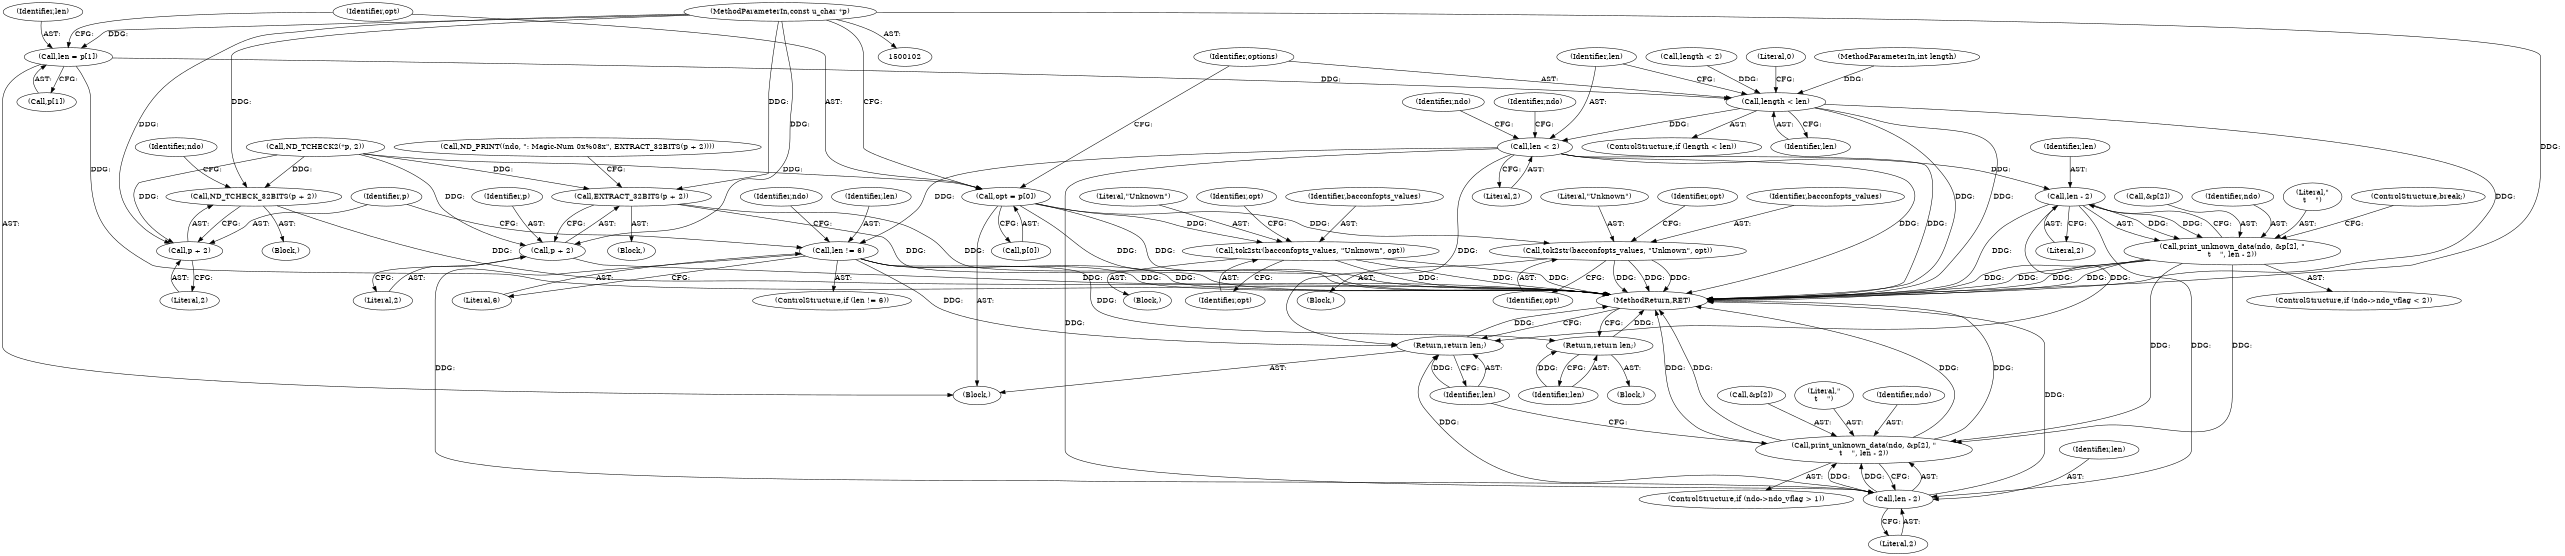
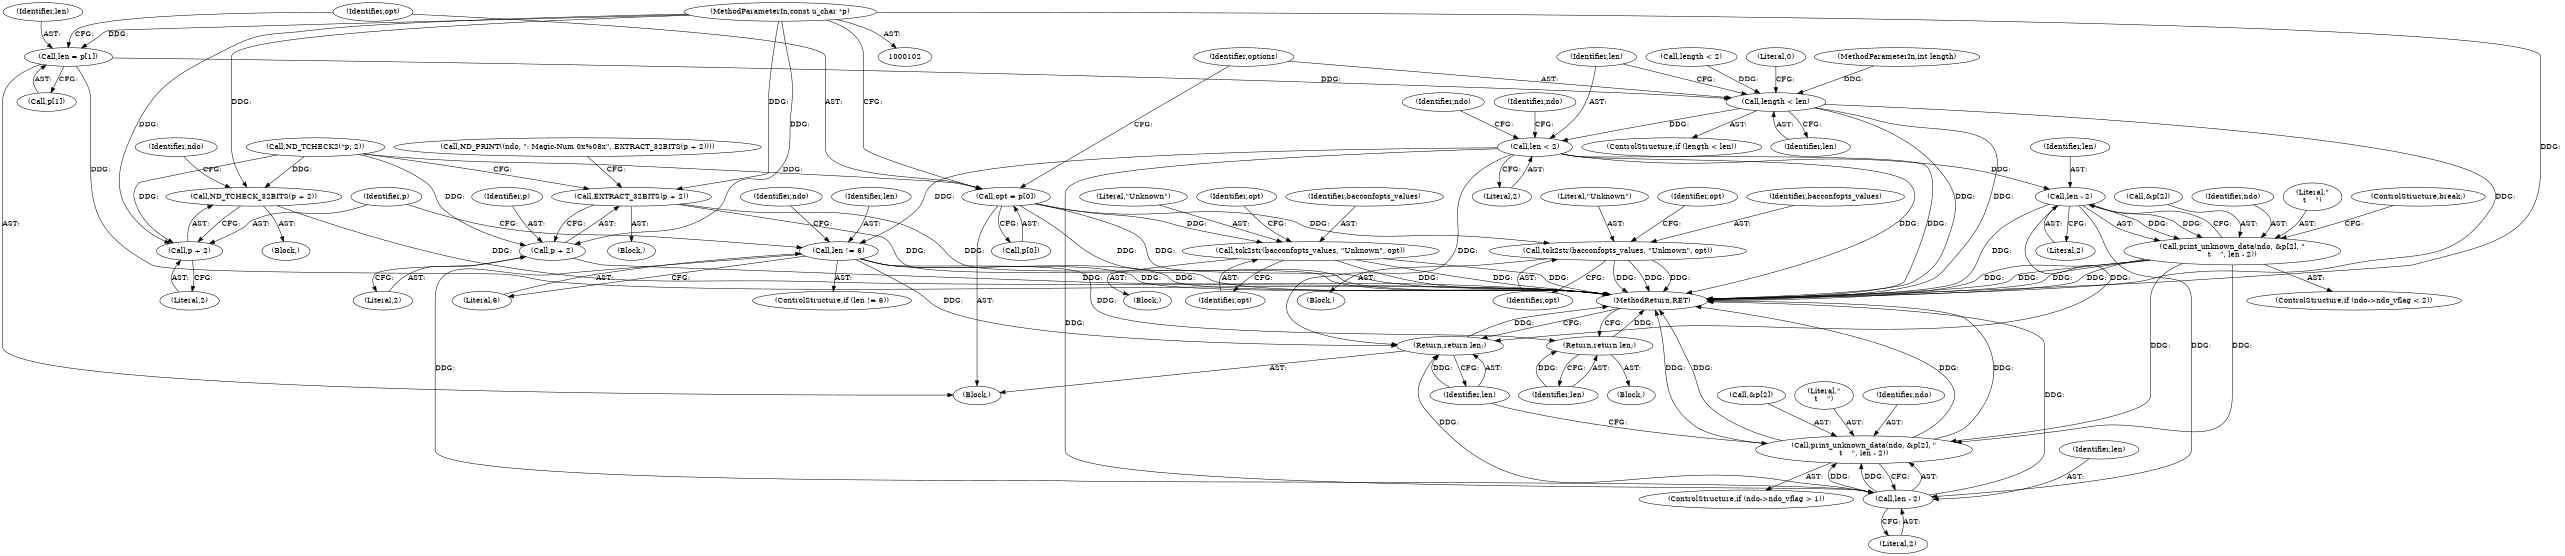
(905, 57) -> (905, 57)
(504, 170) -> (504, 170)
